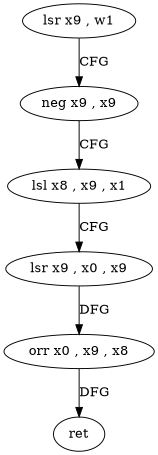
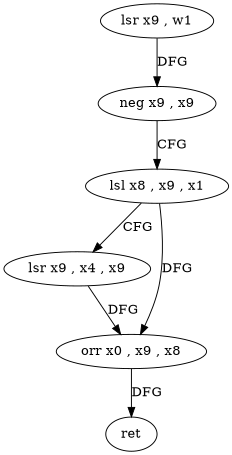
(94, 62) -> (173, 62)
none -> (162, 266)
(79, 269) -> (77, 269)
